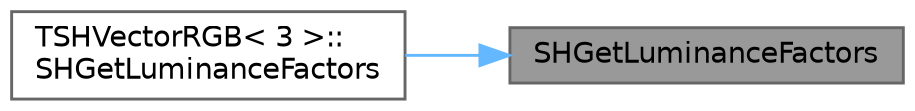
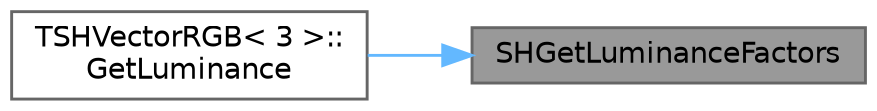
(208, 55) -> (189, 55)
